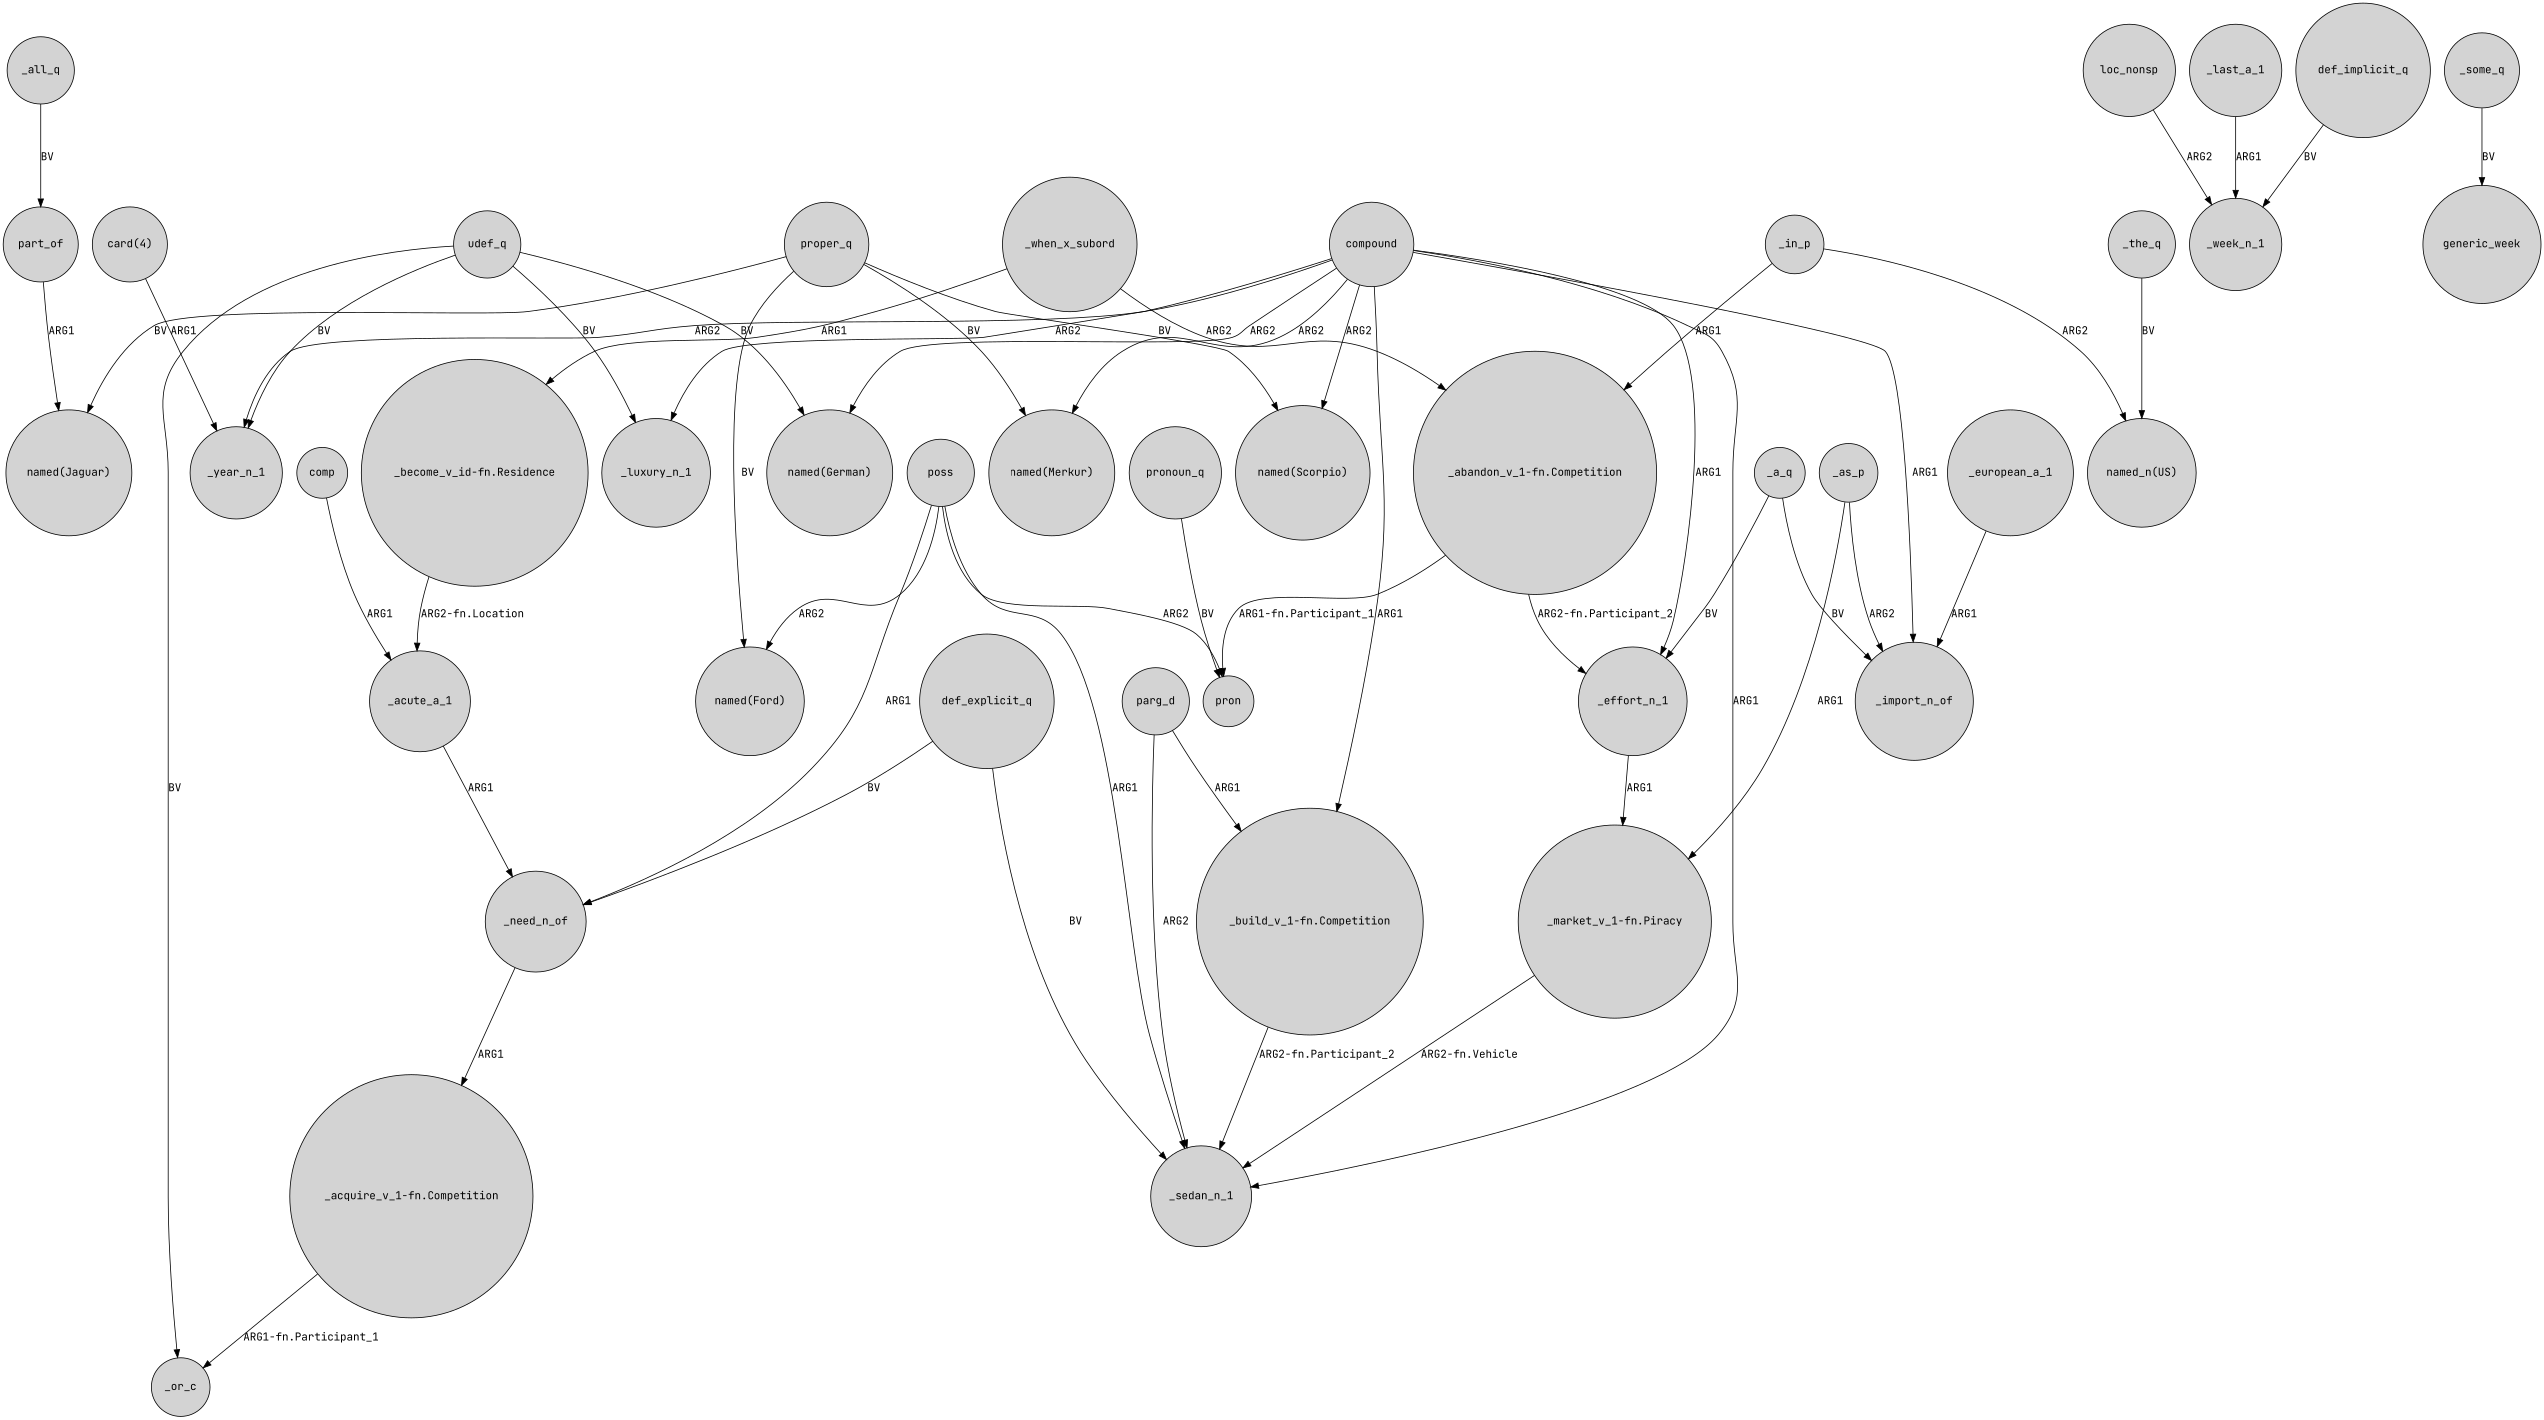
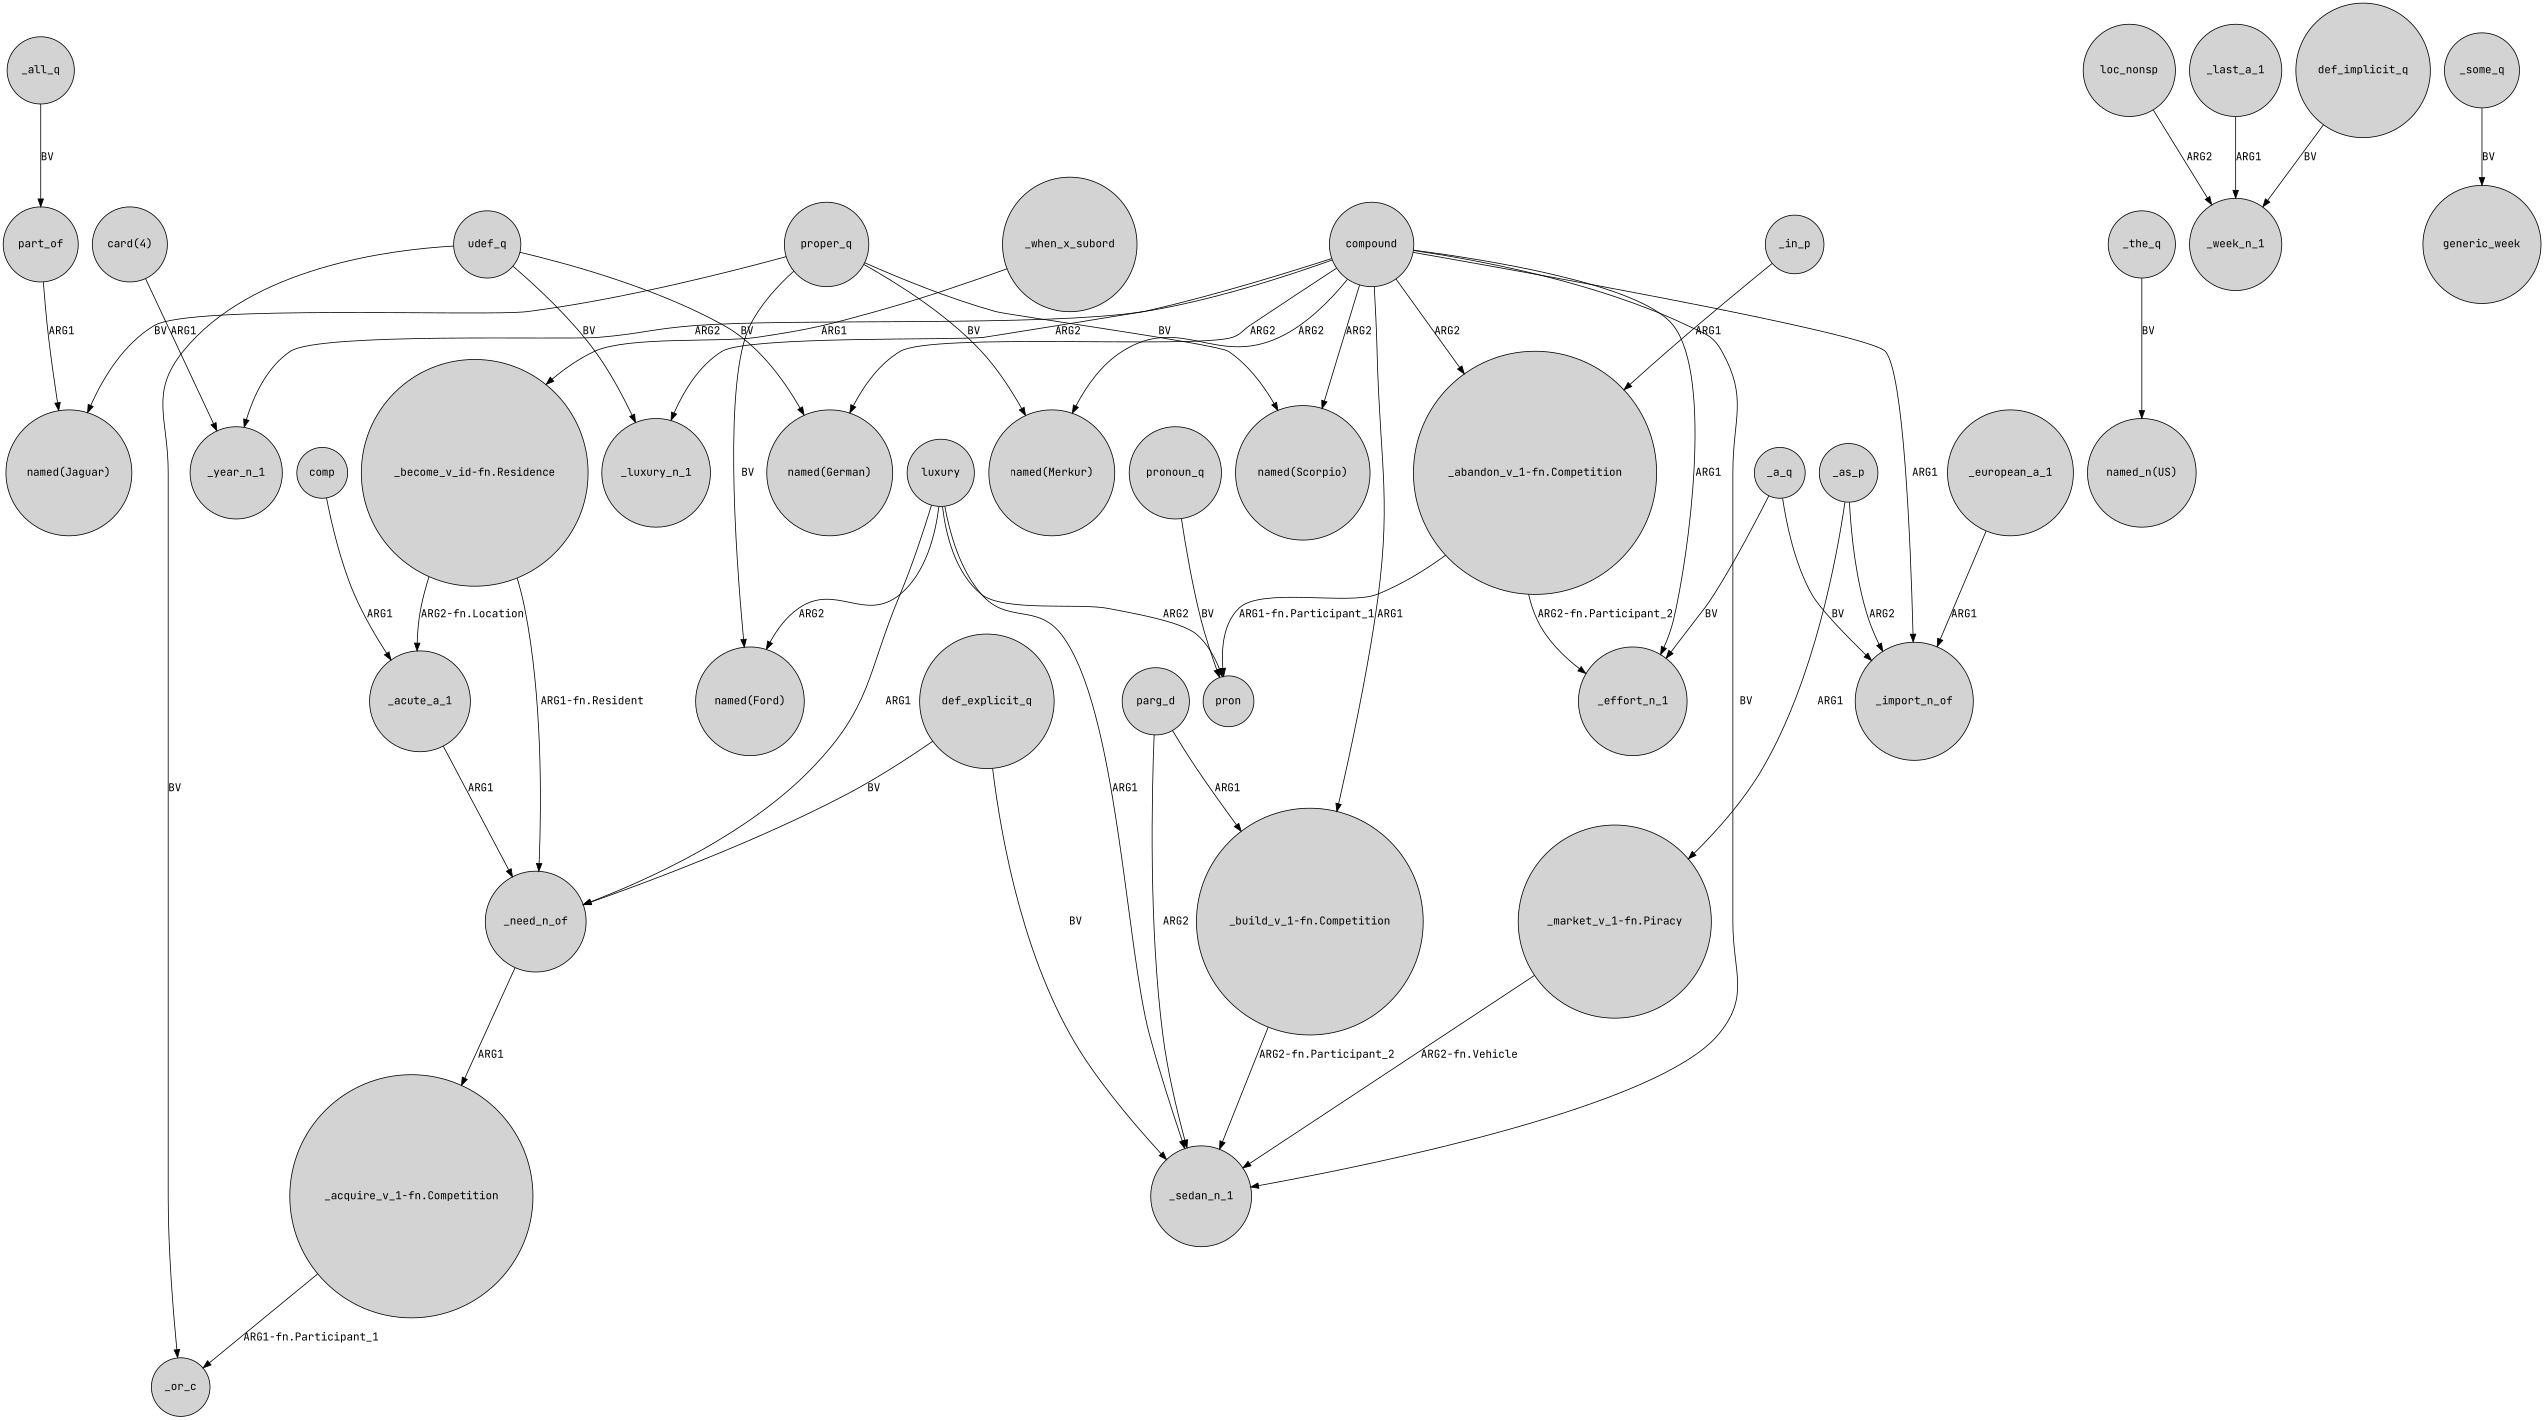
(1994, 297) -> none
(328, 319) -> none
(1278, 345) -> (1428, 323)
(941, 473) -> (941, 473)
(1746, 701) -> (1746, 701)
none -> (538, 720)
(1626, 786) -> none
